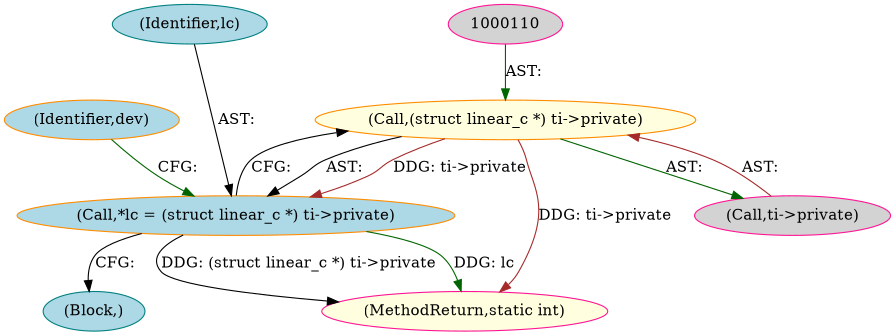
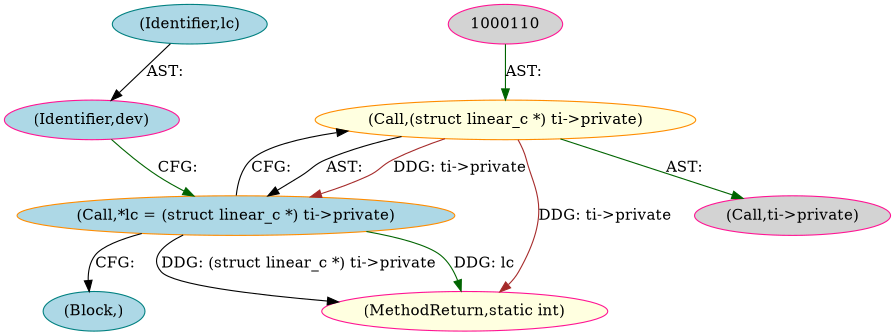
(212, 115) -> (145, 68)
(92, 120) -> (92, 120)
(709, 158) -> none
